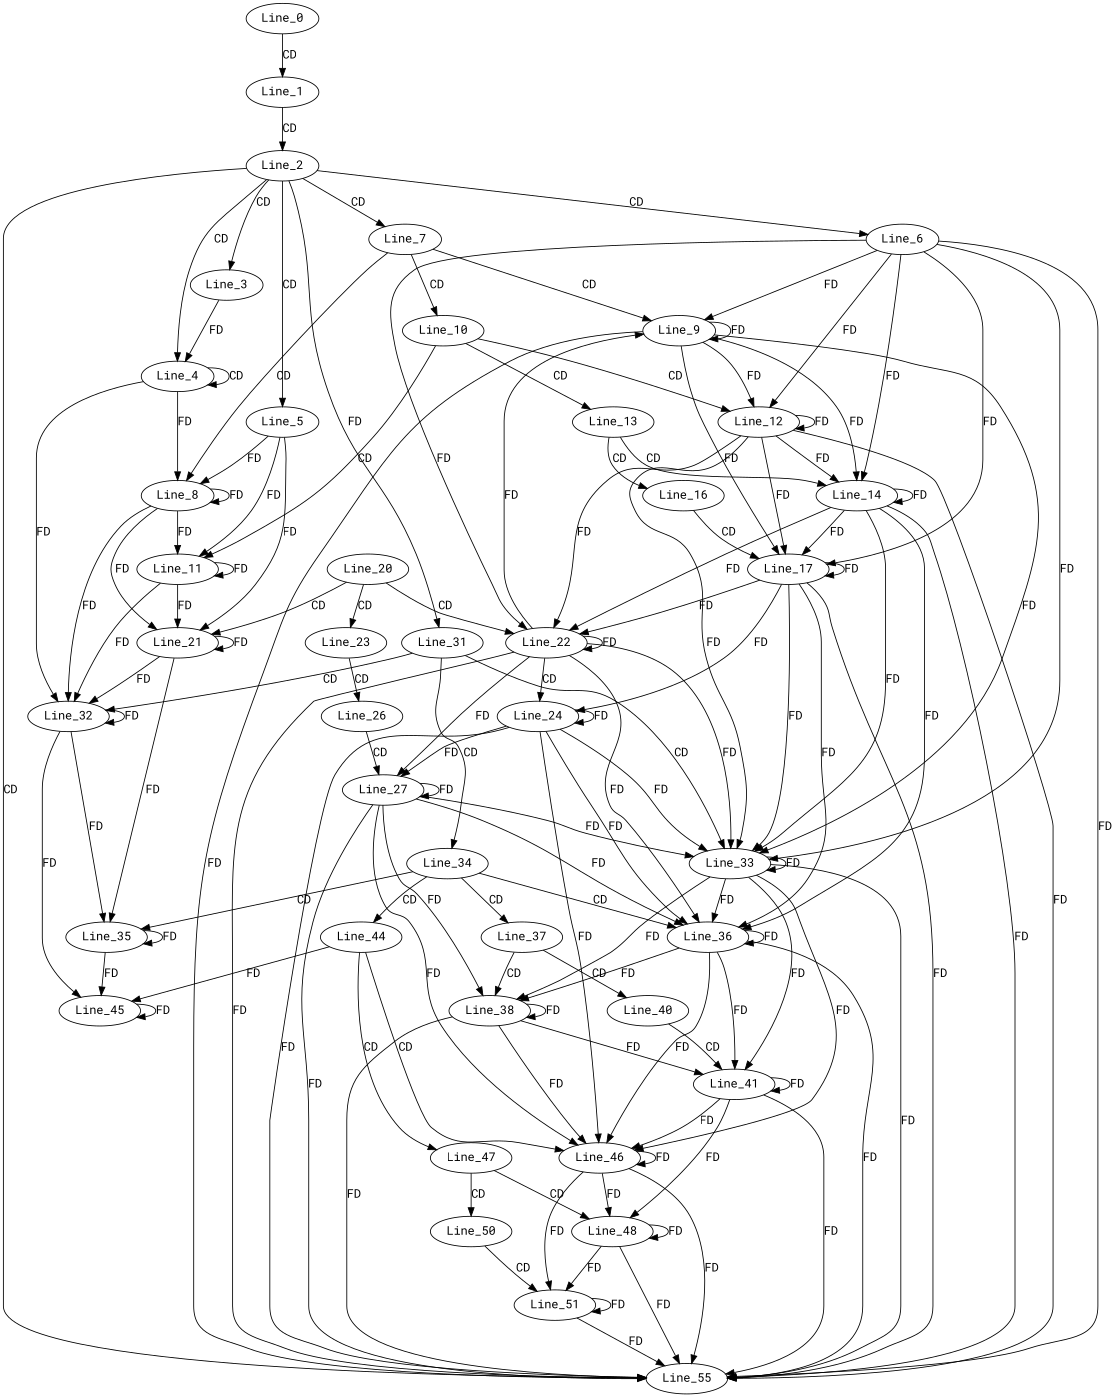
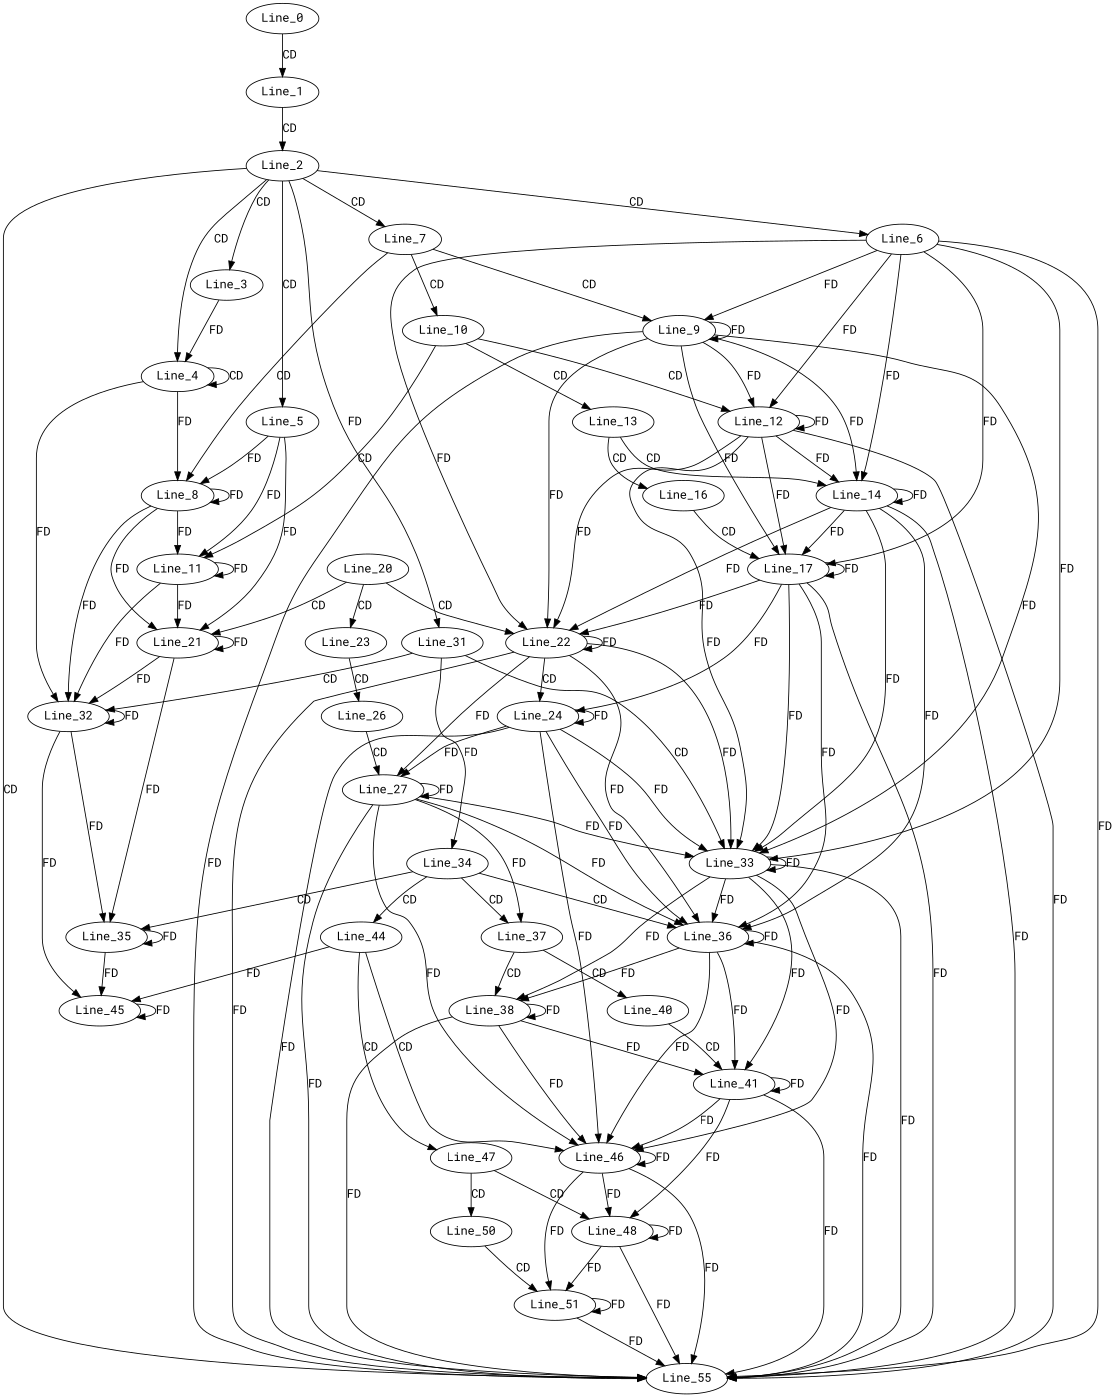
(504, 444) -> (549, 451)
(471, 753) -> (471, 753)
(421, 899) -> (487, 839)
